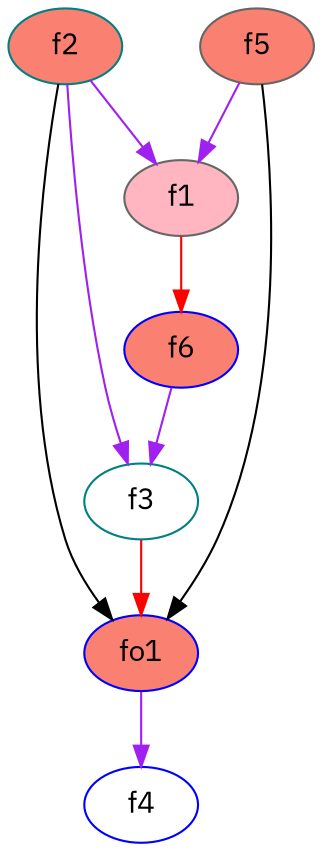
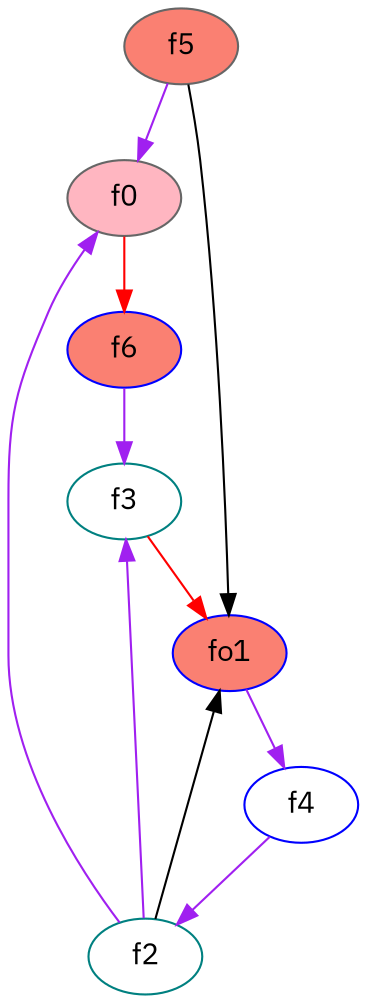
(65, 46) -> (145, 957)
(181, 198) -> (124, 198)
none -> (231, 873)
